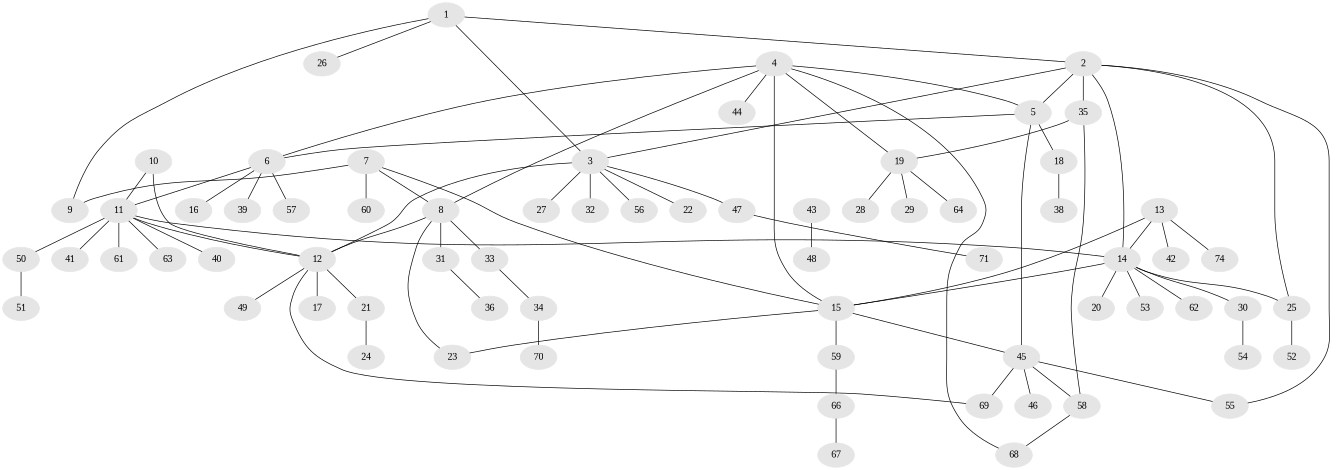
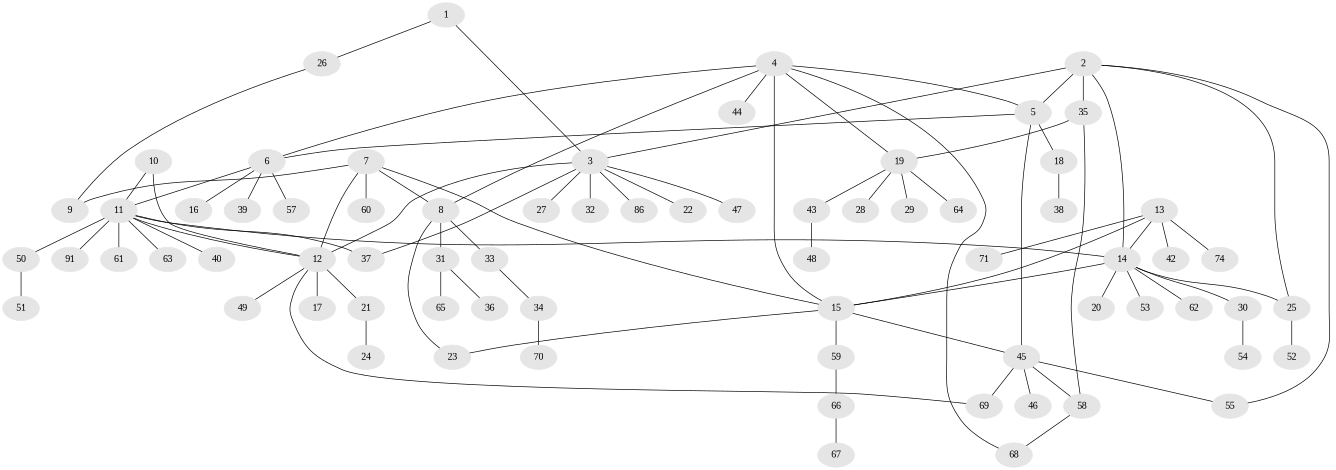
(765, 39) -> none
(229, 74) -> (182, 119)
none -> (855, 186)
(639, 211) -> (639, 211)
(379, 234) -> (337, 209)
(855, 236) -> (1072, 235)
(70, 259) -> (70, 259)
none -> (366, 259)
none -> (441, 308)
